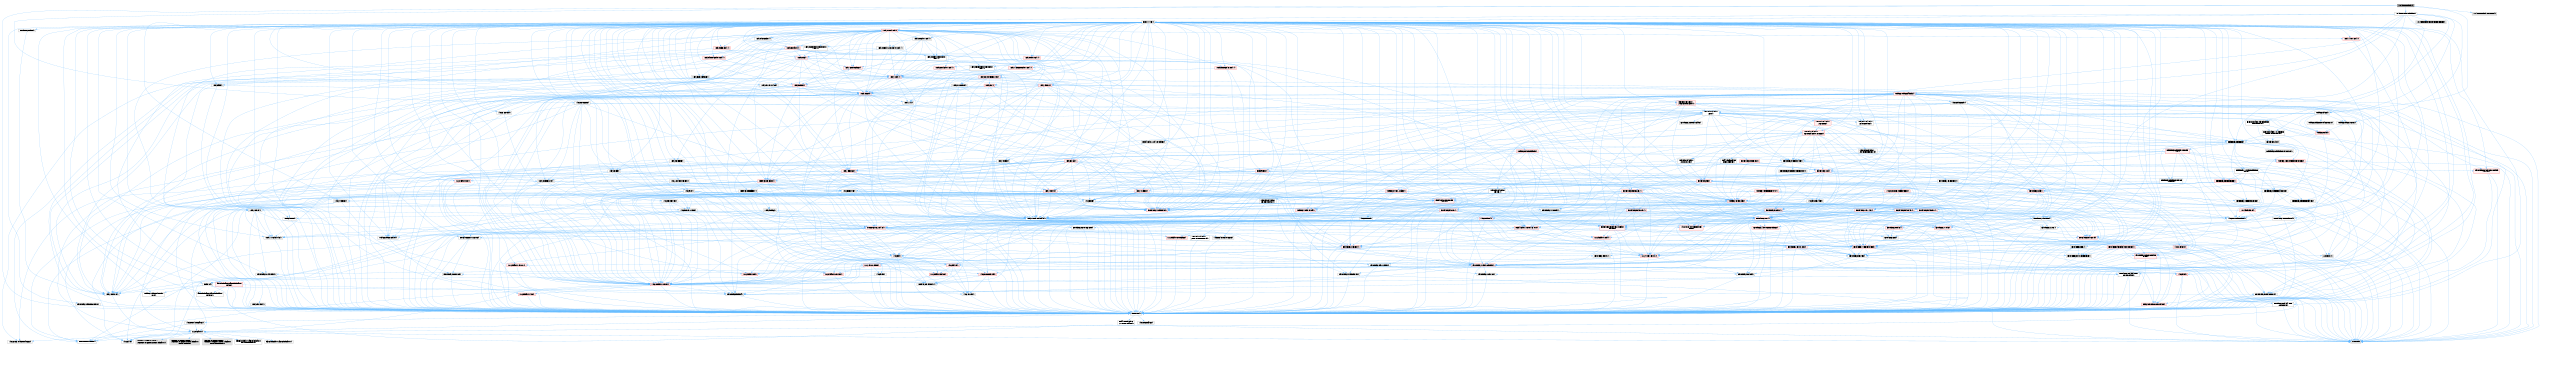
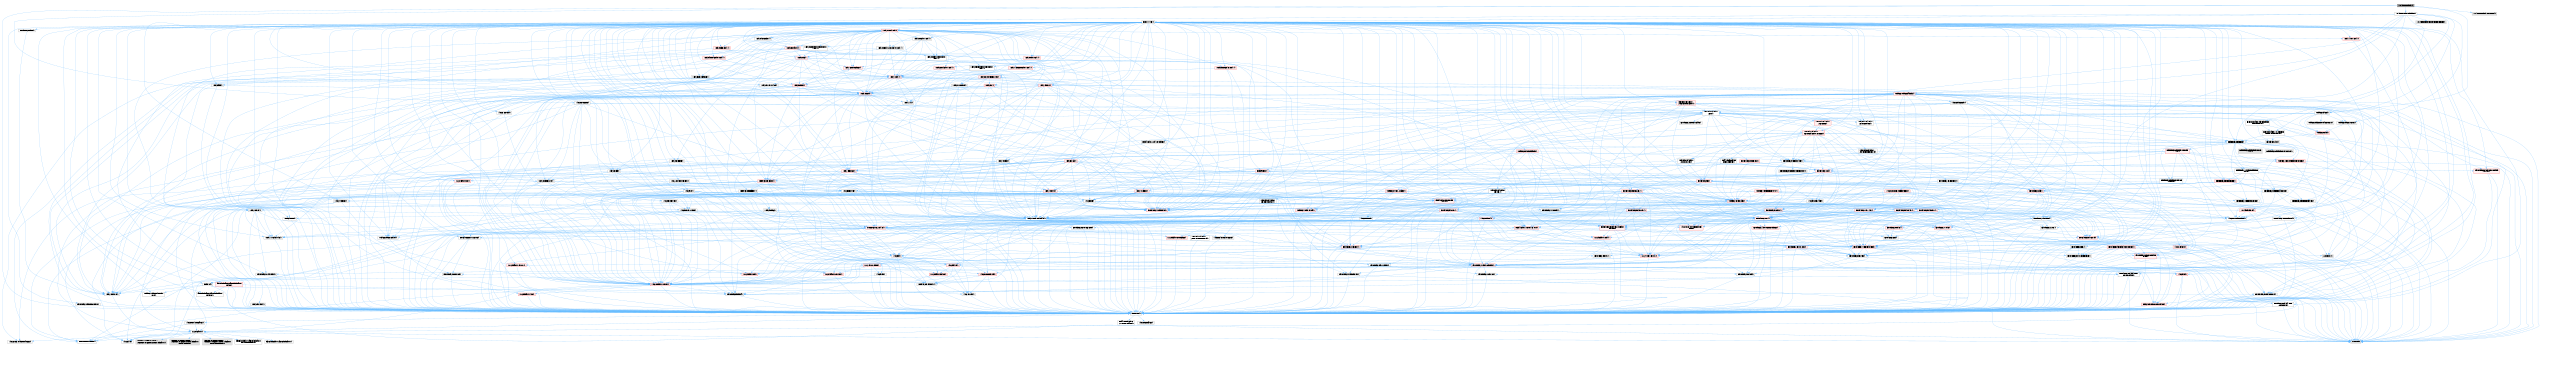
none -> (2250, 151)
(1697, 265) -> (1690, 243)
